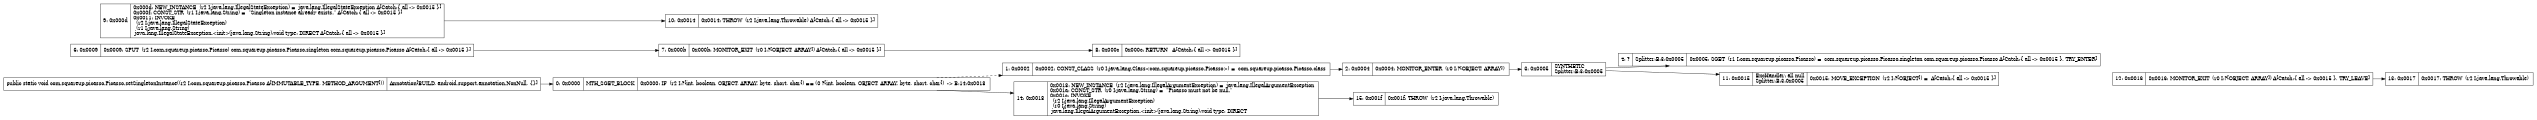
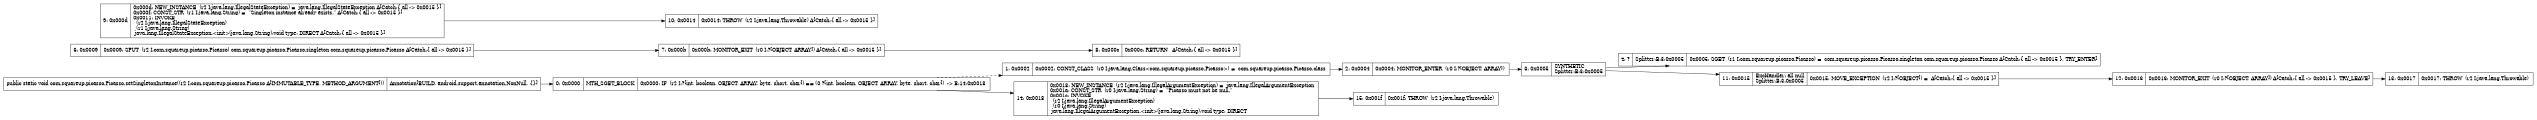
none -> (2054, 79)
